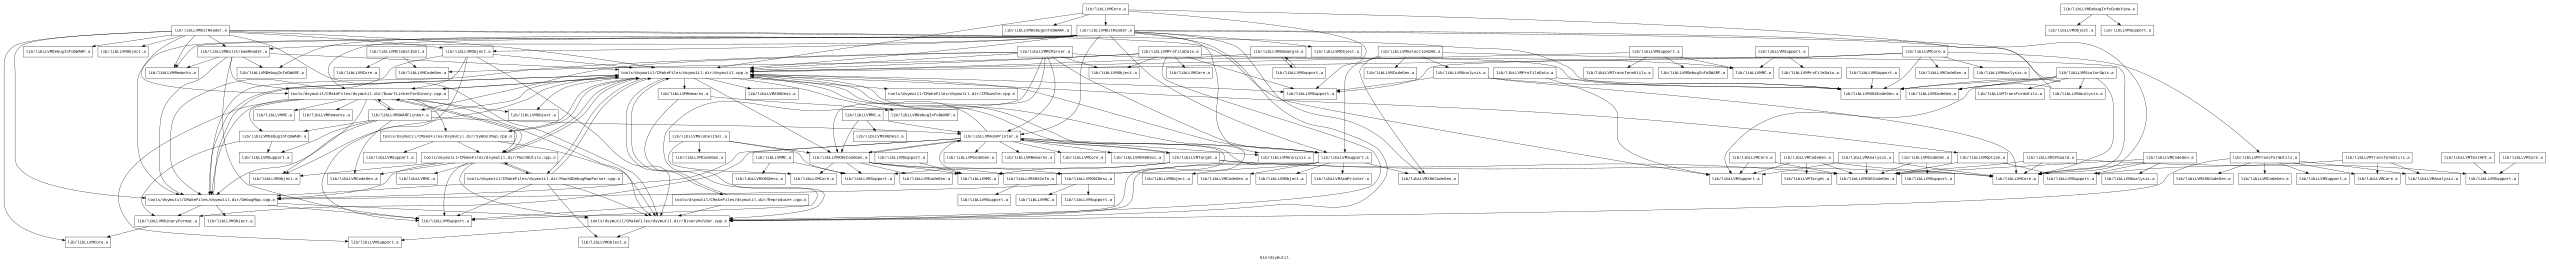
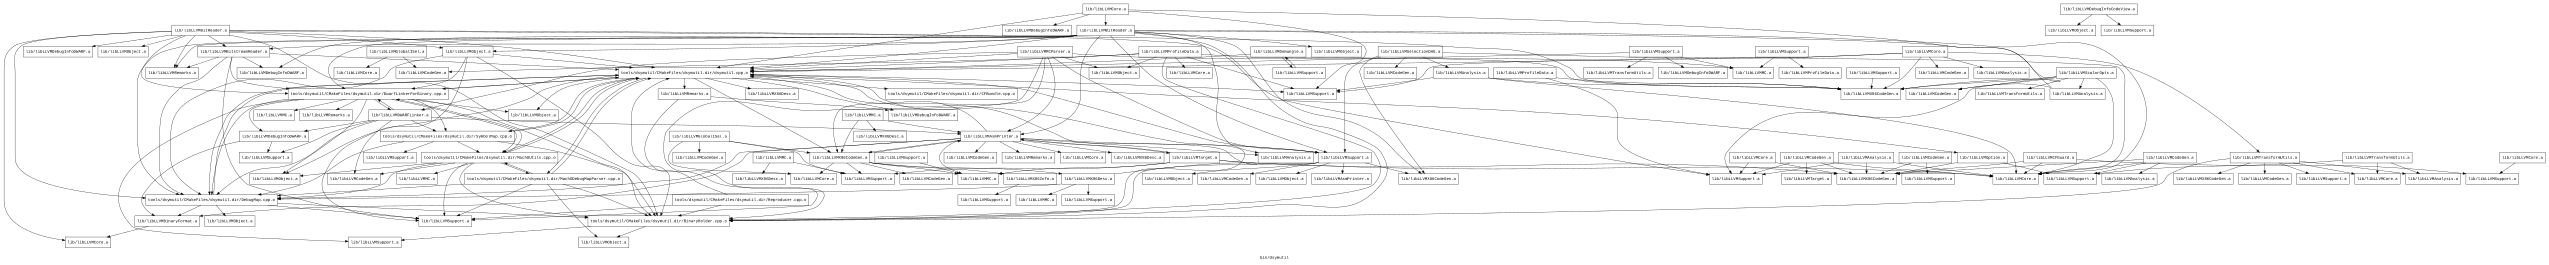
(619, 64) -> (333, 168)
(523, 93) -> (425, 126)
(1037, 135) -> none
(630, 157) -> none
(2468, 158) -> none
